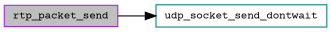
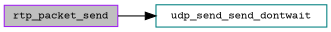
(241, 16) -> (241, 16)
